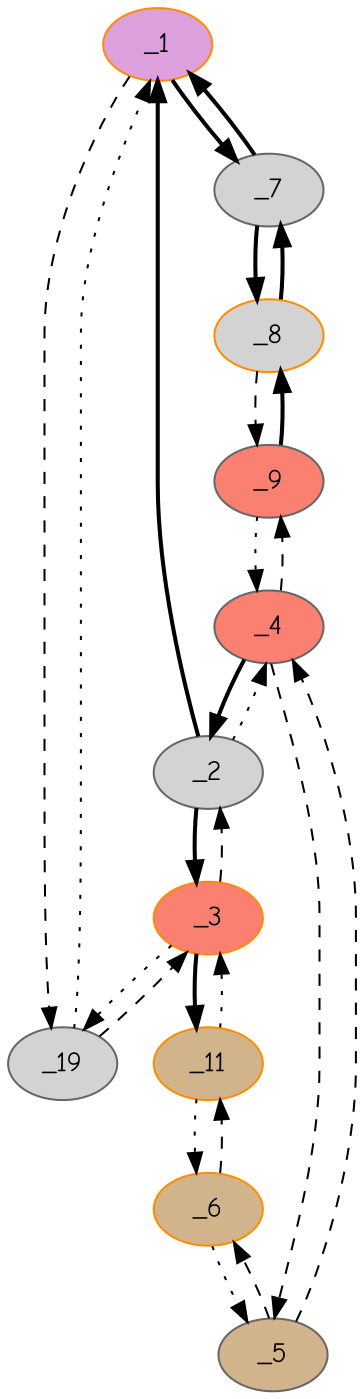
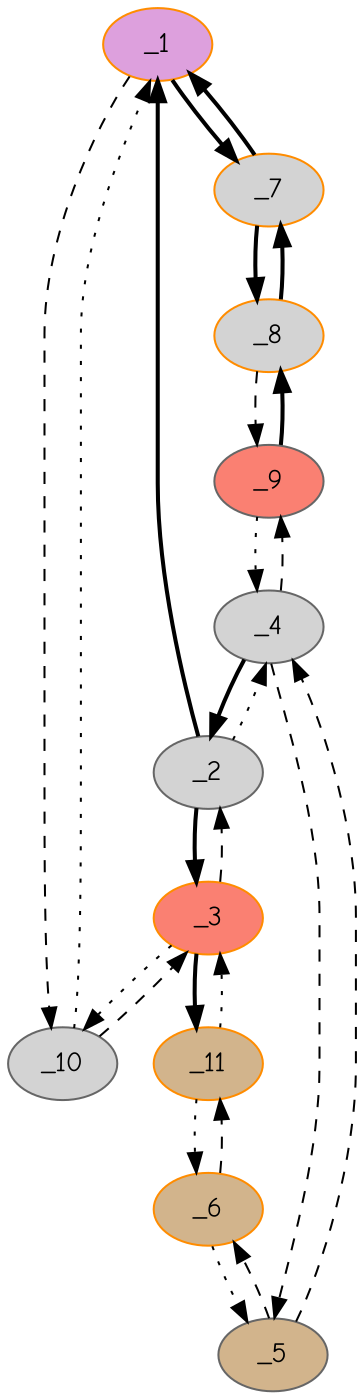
(269, 190) -> (269, 190)
(269, 627) -> (269, 627)
(63, 1064) -> (63, 1064)
